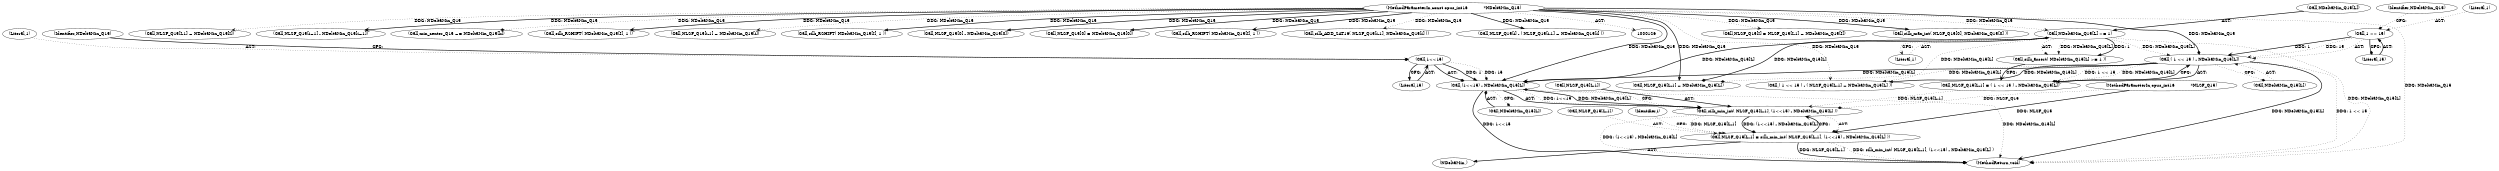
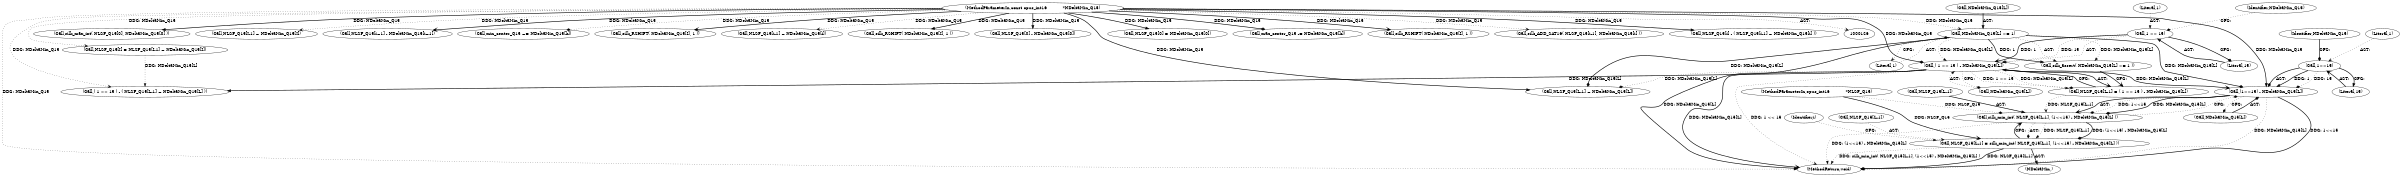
none -> (1298, 34)
(1963, 49) -> (145, 69)
(2351, 140) -> (1708, 82)
